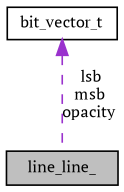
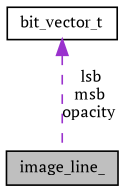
(62, 168) -> (62, 168)
